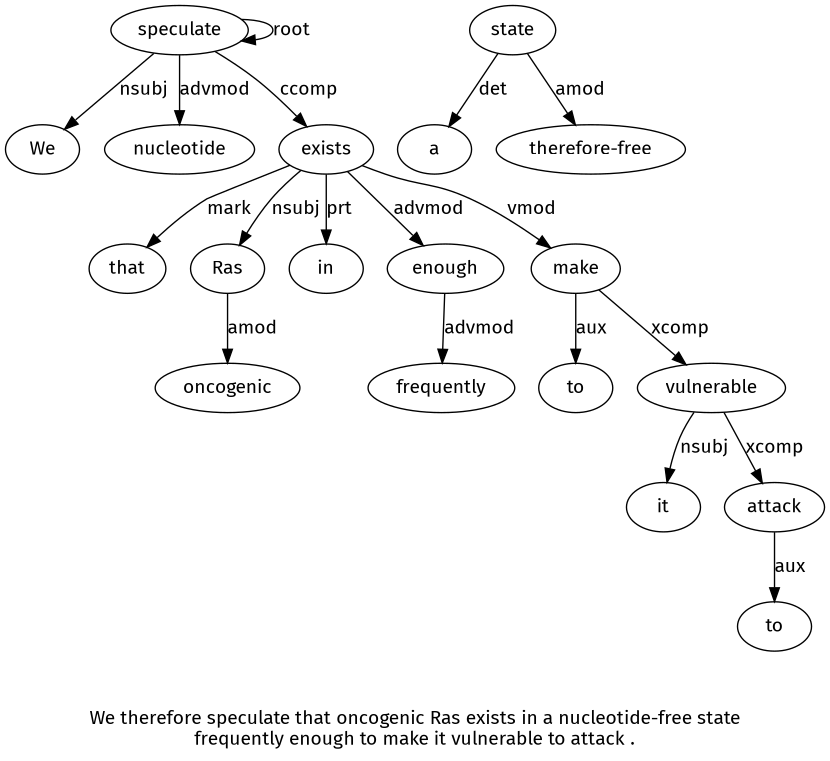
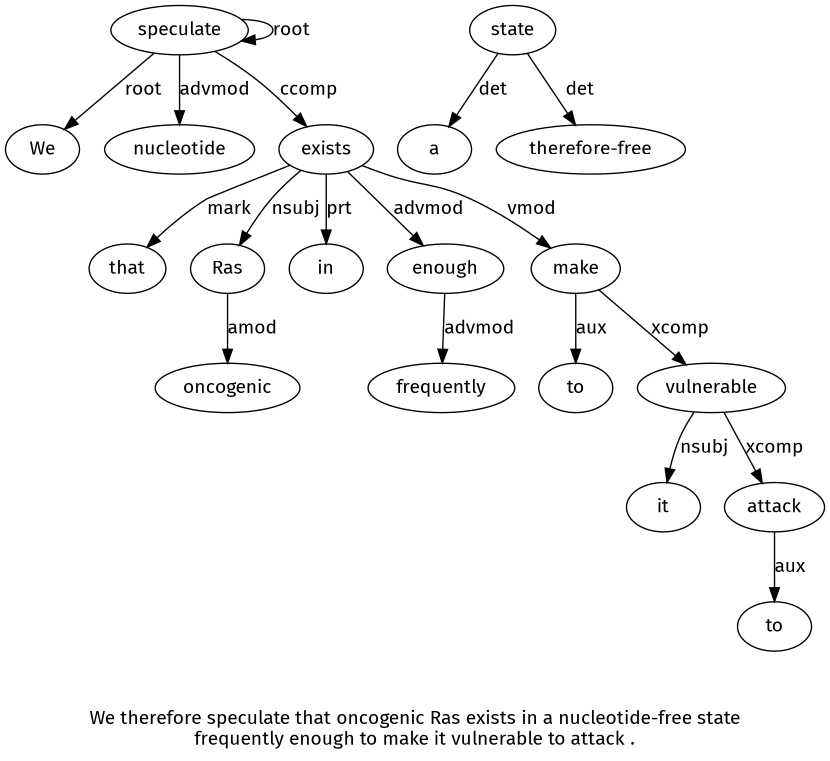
(144, 90) -> (144, 90)
(581, 90) -> (581, 90)
